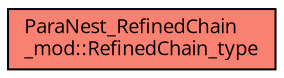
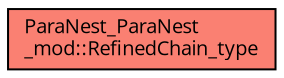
(142, 39) -> (142, 39)
